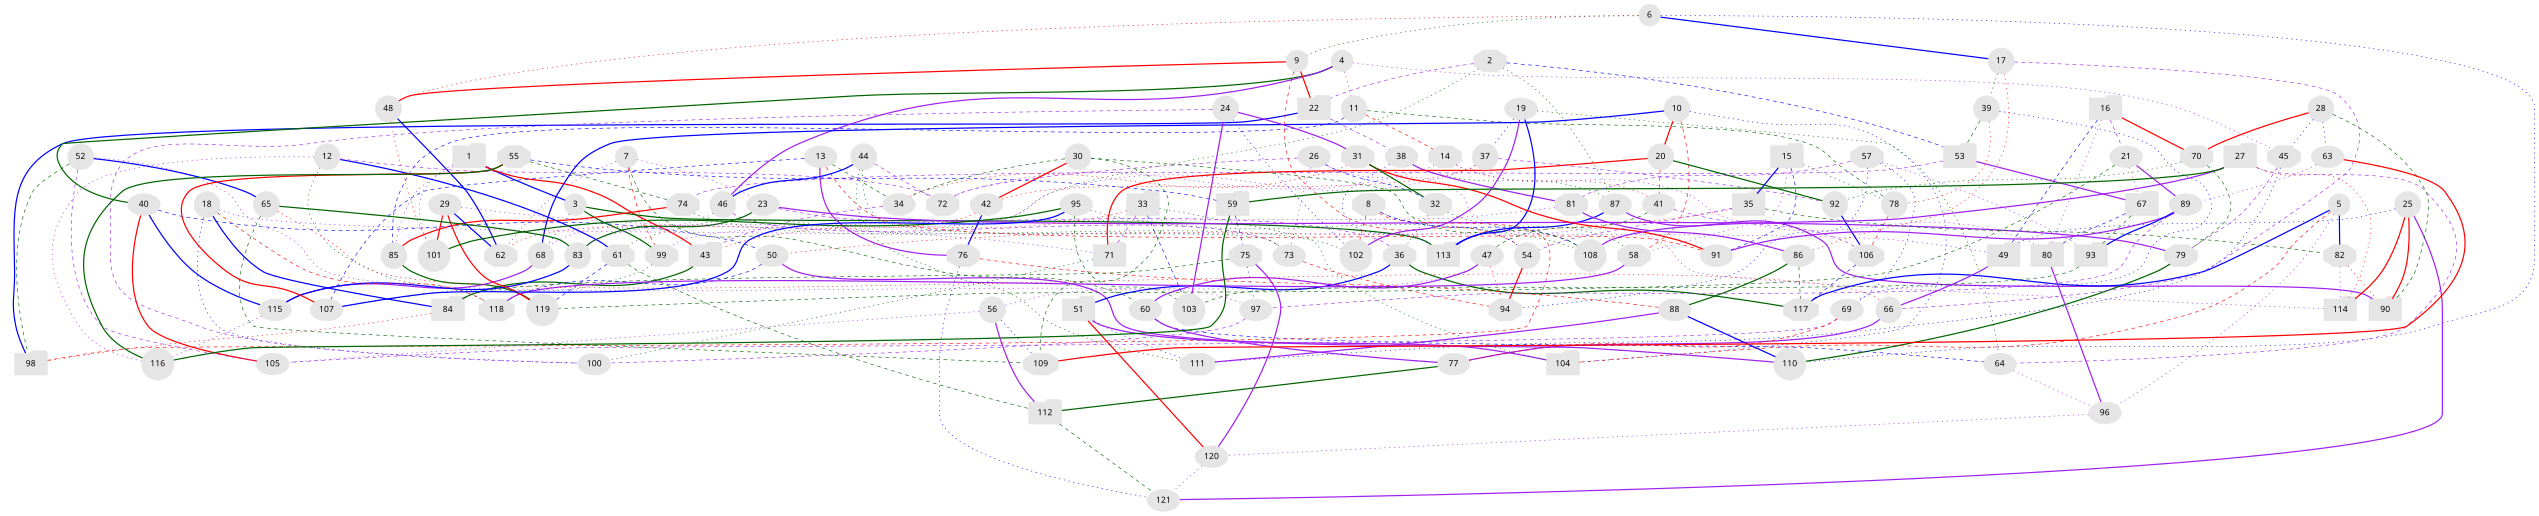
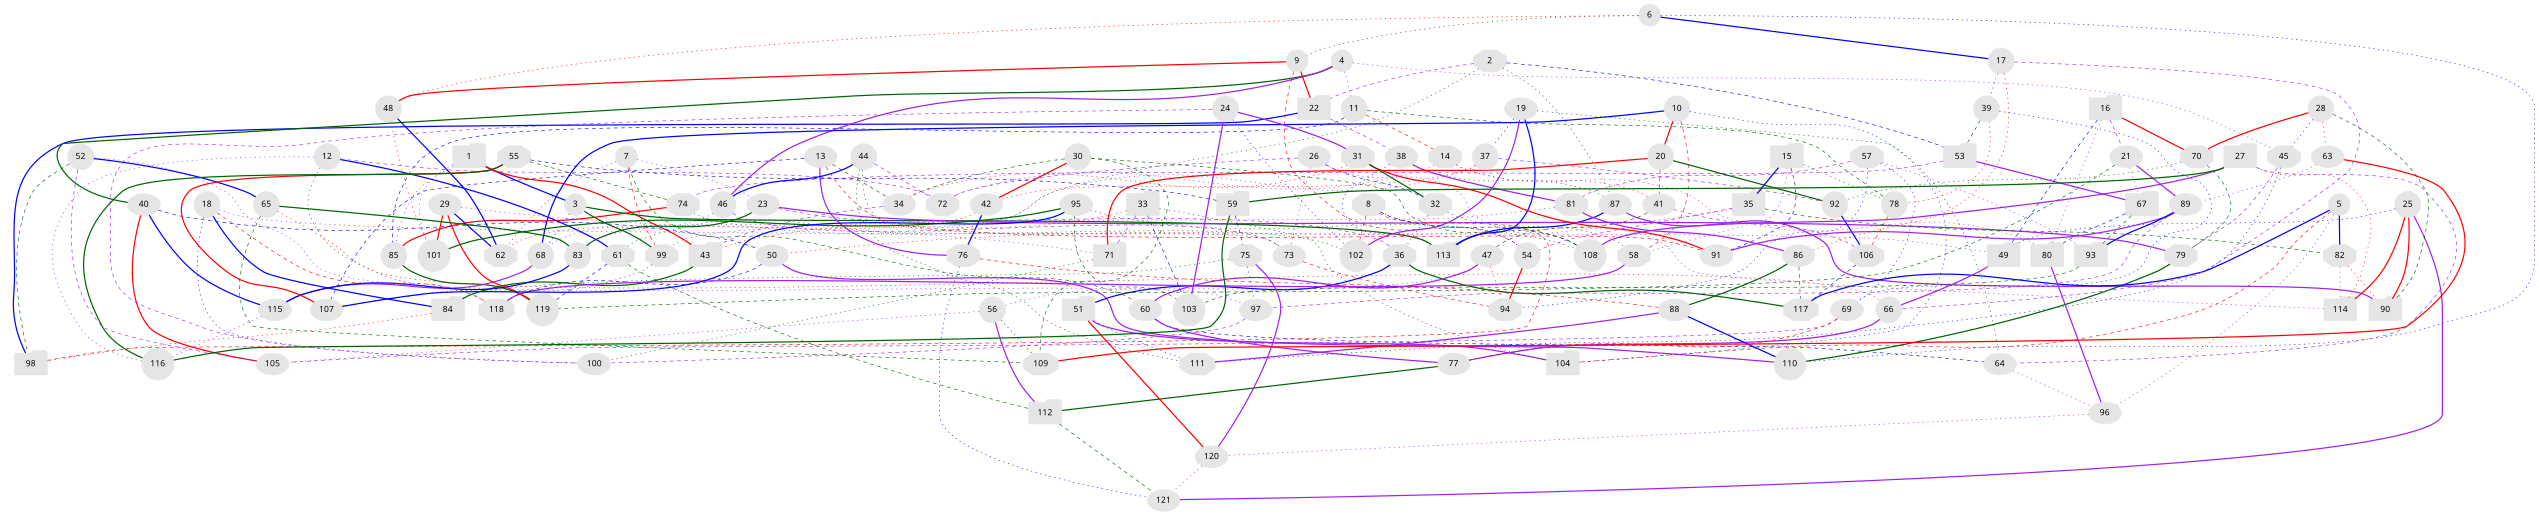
(2324, 134) -> (2324, 134)
(845, 277) -> (845, 277)
